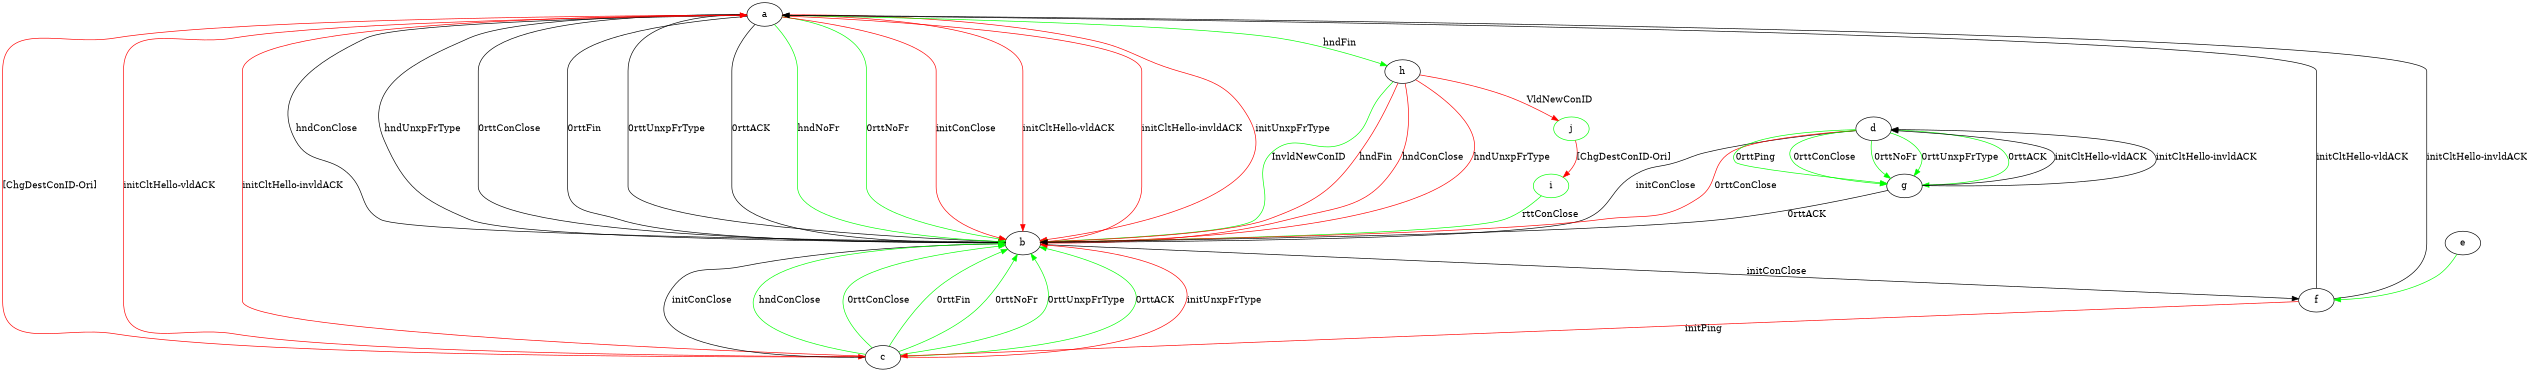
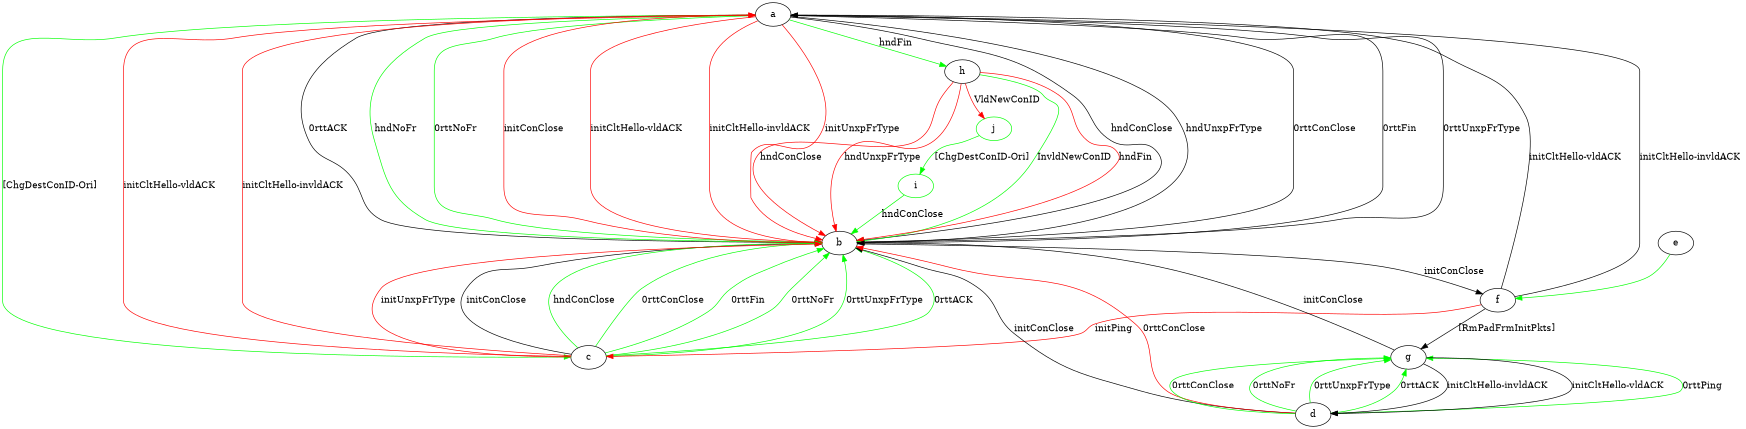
(1577, 158) -> (947, 146)
(1552, 214) -> (914, 214)
(1809, 214) -> (1335, 300)
(3, 242) -> (3, 85)
none -> (1456, 327)
